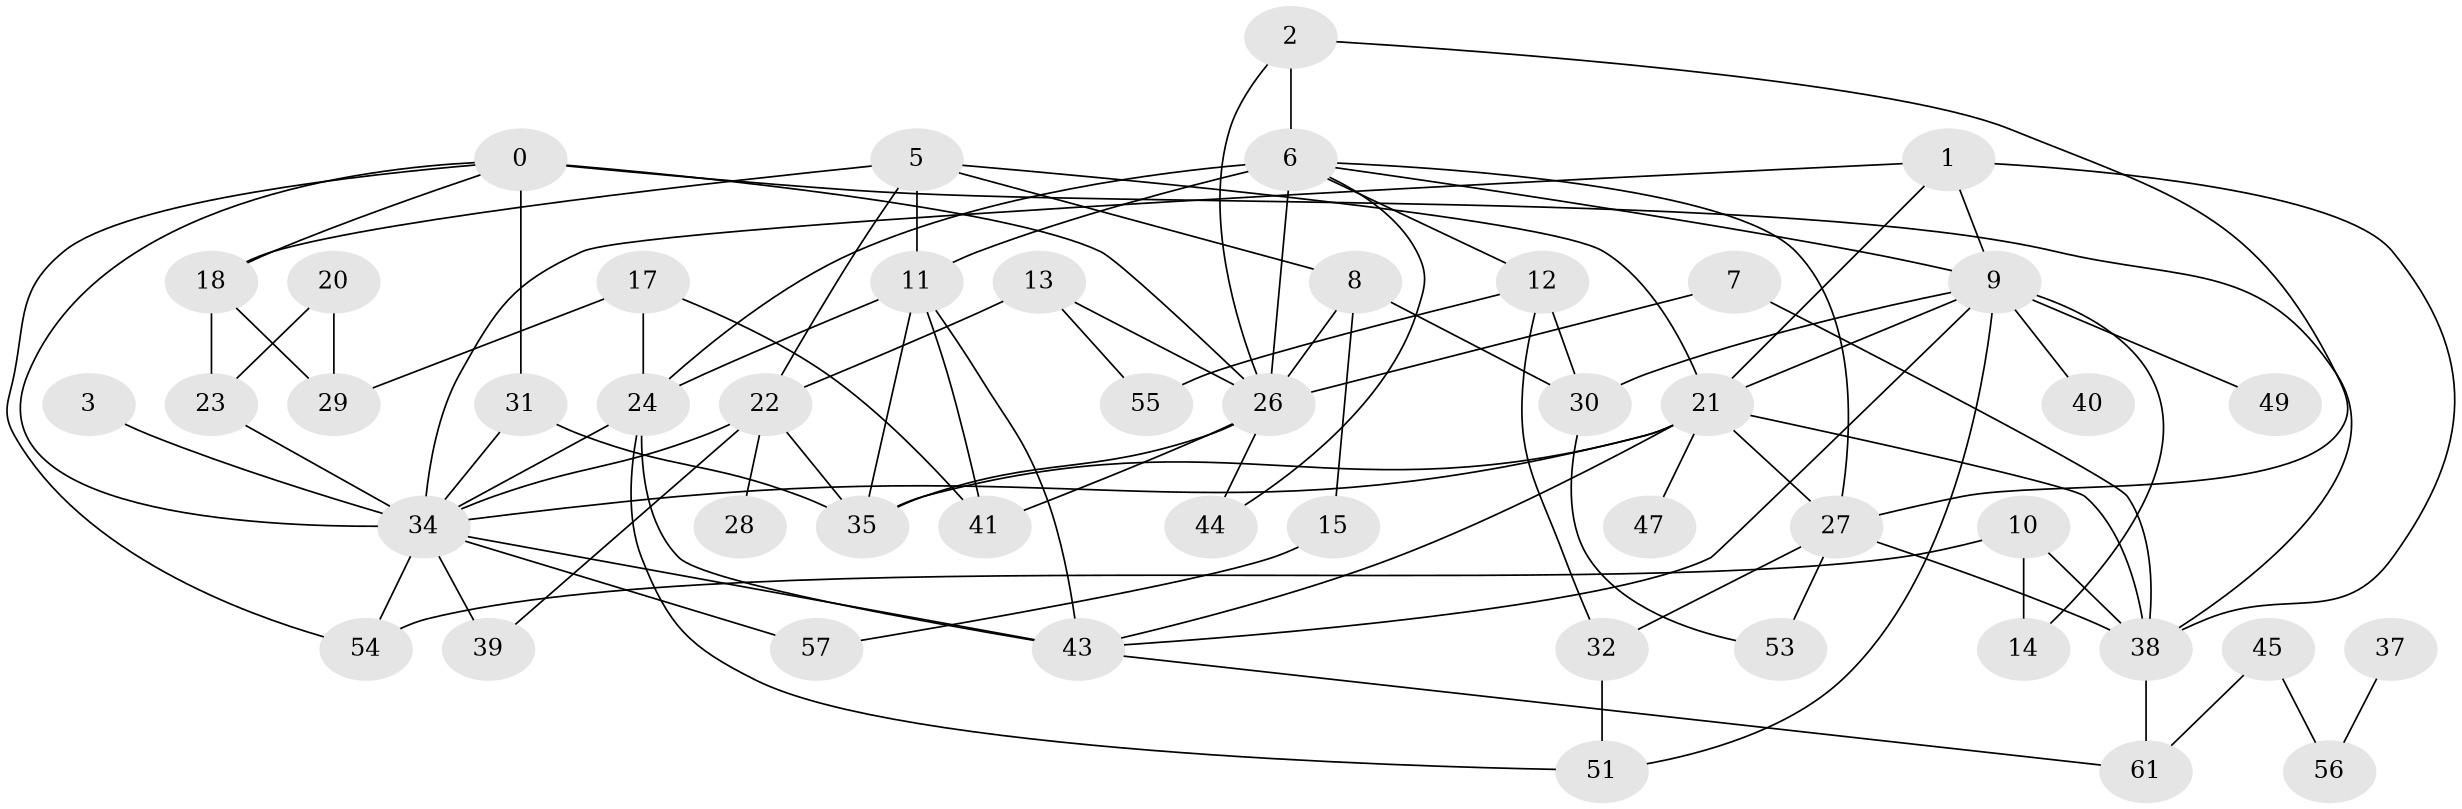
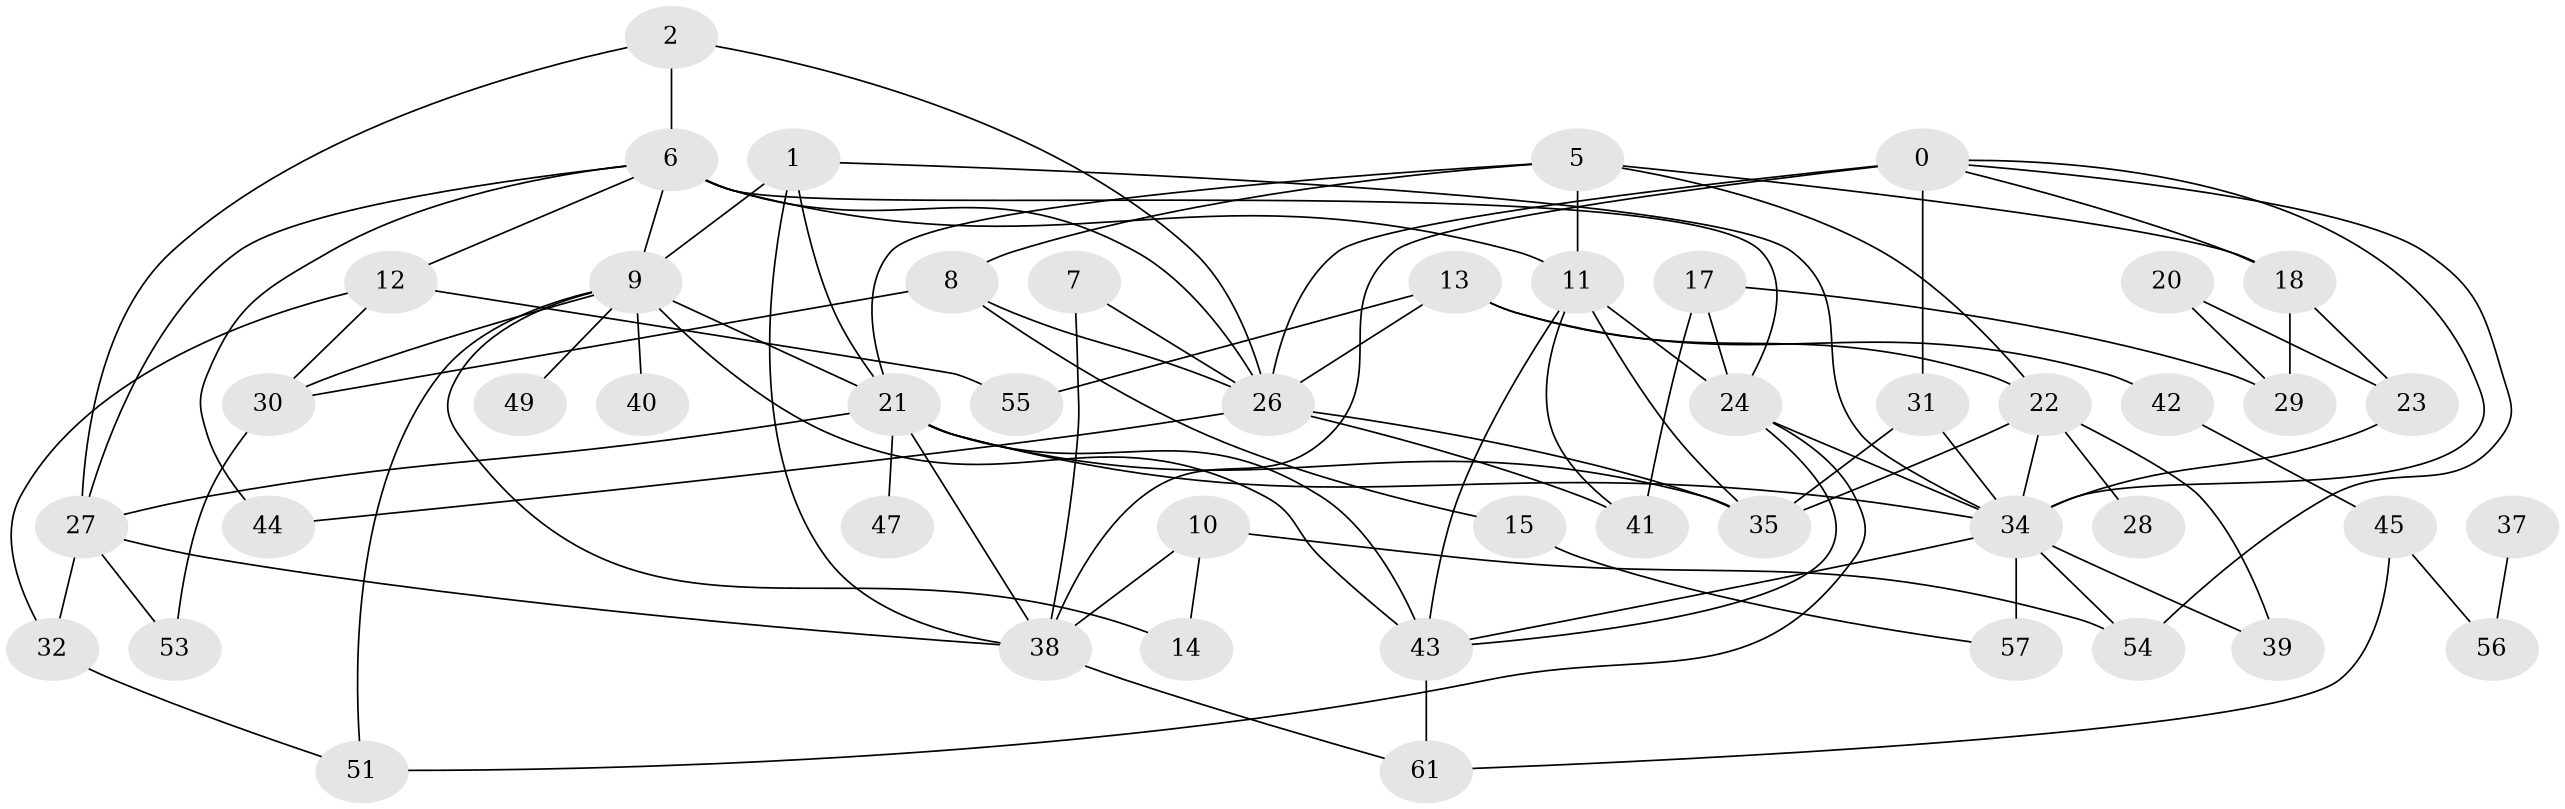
(89, 405) -> none
none -> (2168, 405)
